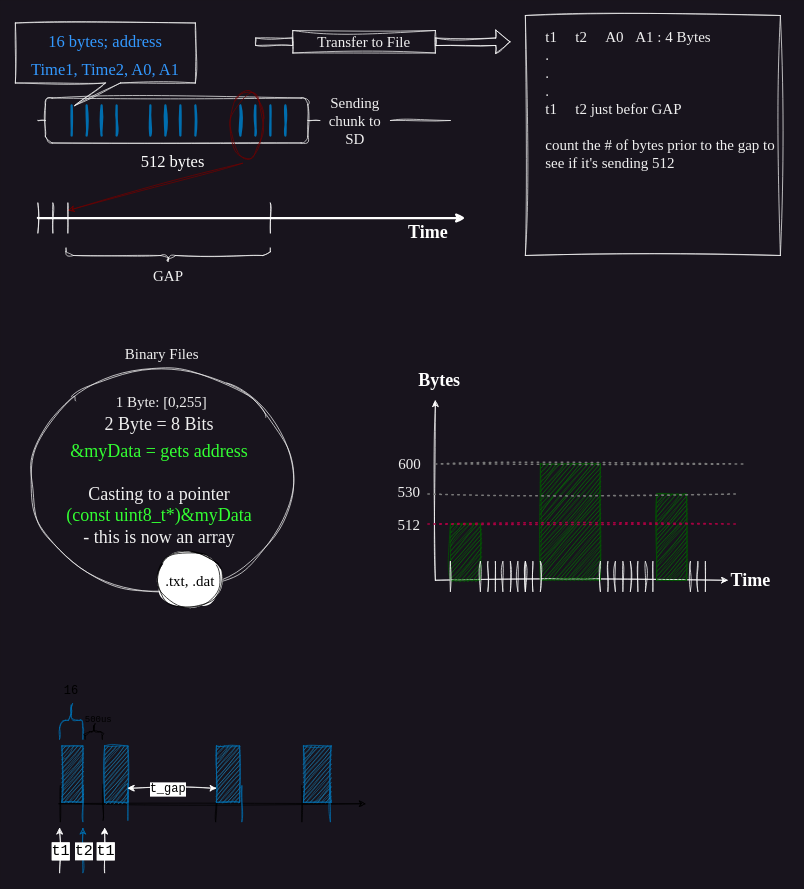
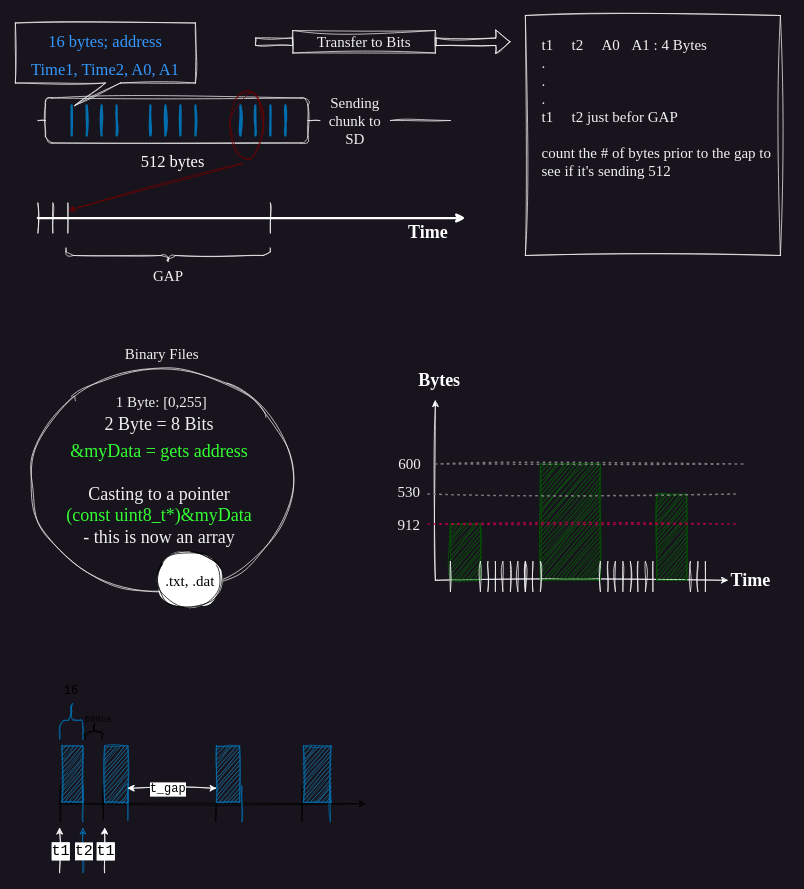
(364, 42) -> (364, 42)
(660, 128) -> (657, 135)
(409, 524) -> (409, 524)
